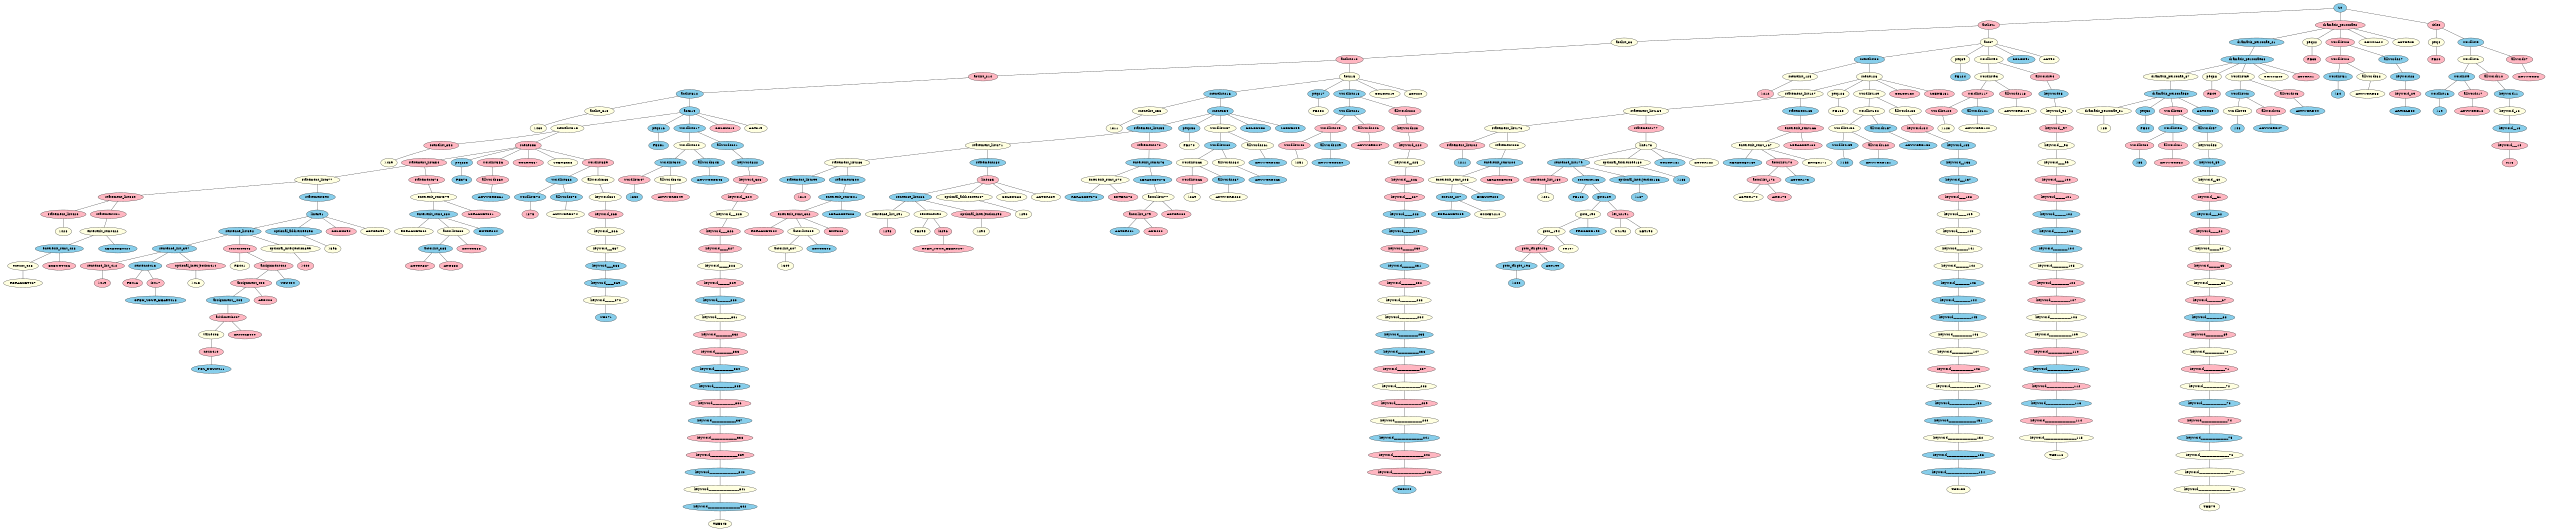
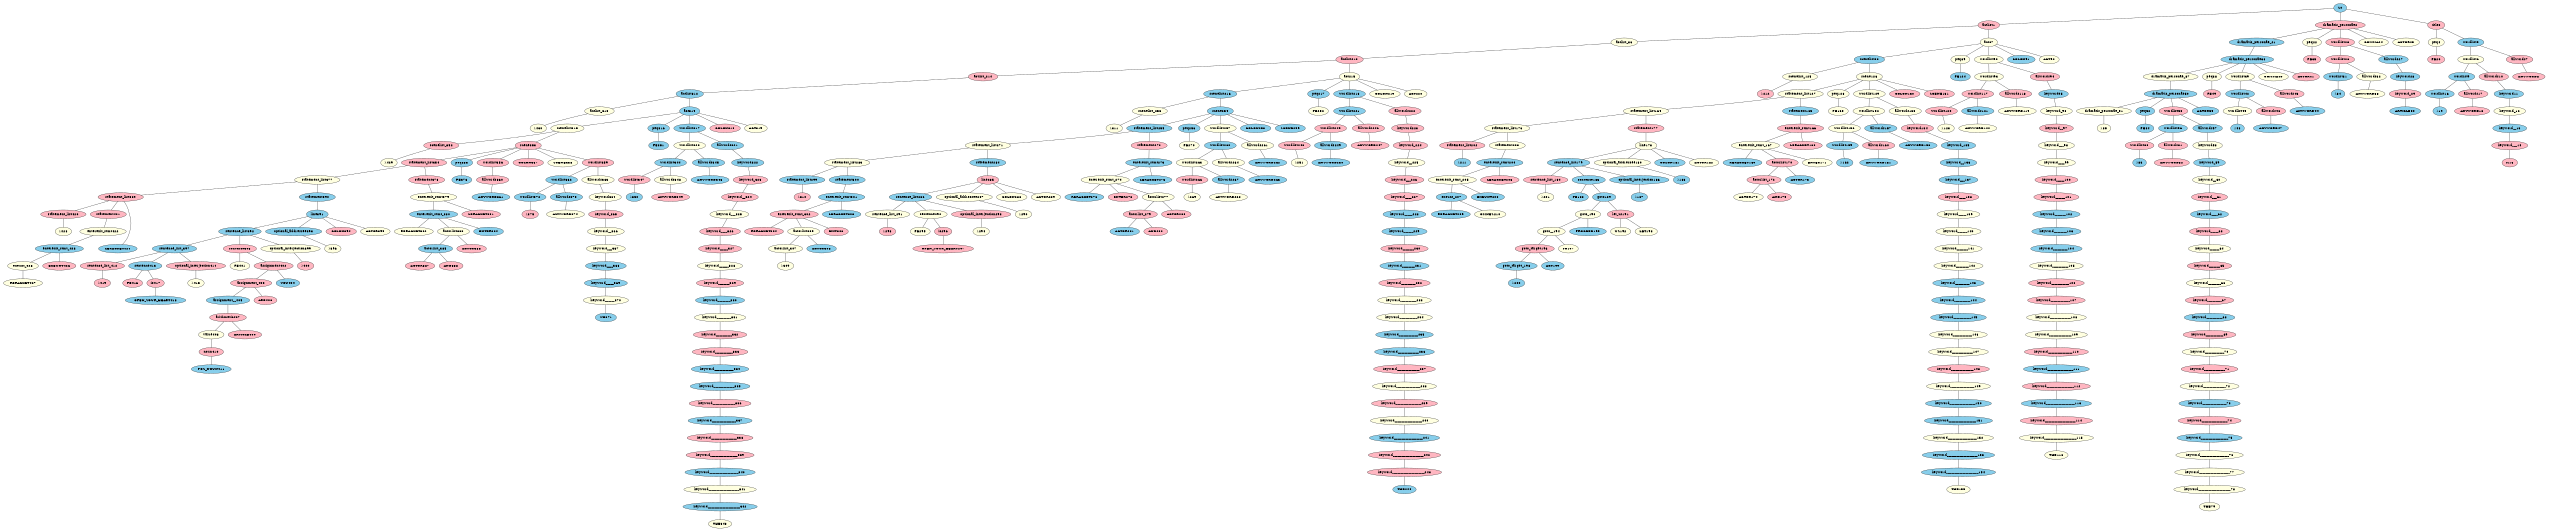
(1155, 189) -> (1132, 189)
(110, 240) -> (131, 223)
